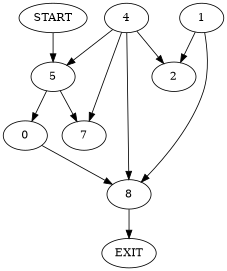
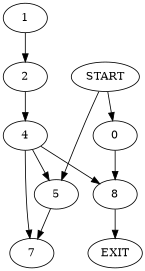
(148, 44) -> (25, 102)
(41, 102) -> (110, 102)
(195, 111) -> none
